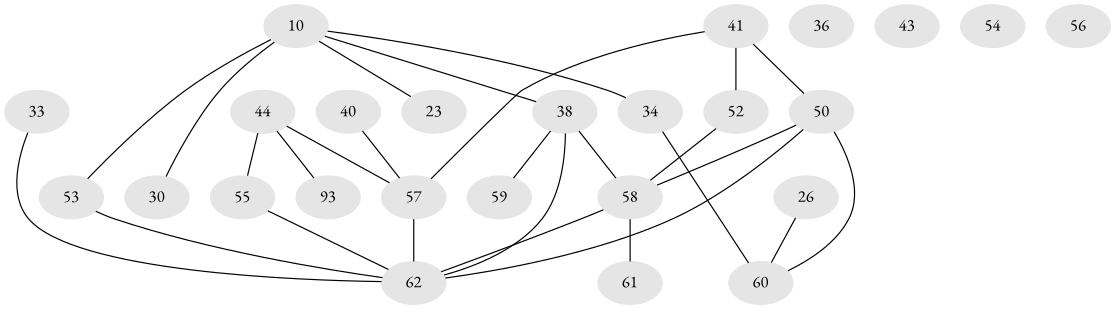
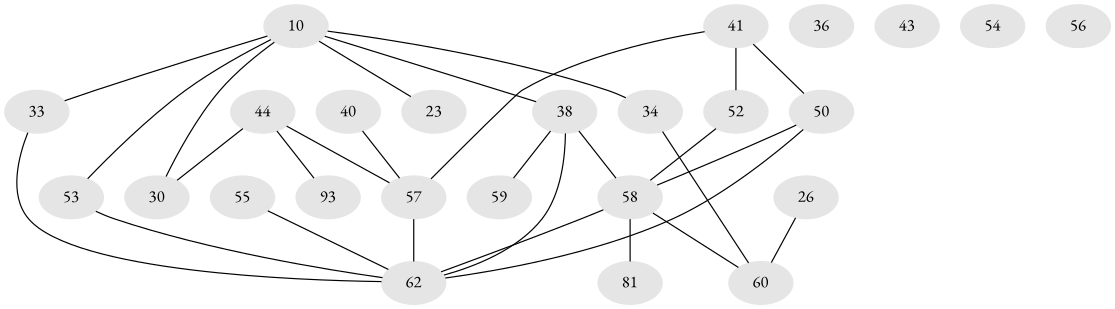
none -> (166, 68)
(253, 154) -> (210, 154)
(851, 214) -> (696, 240)
(630, 283) -> (630, 283)
